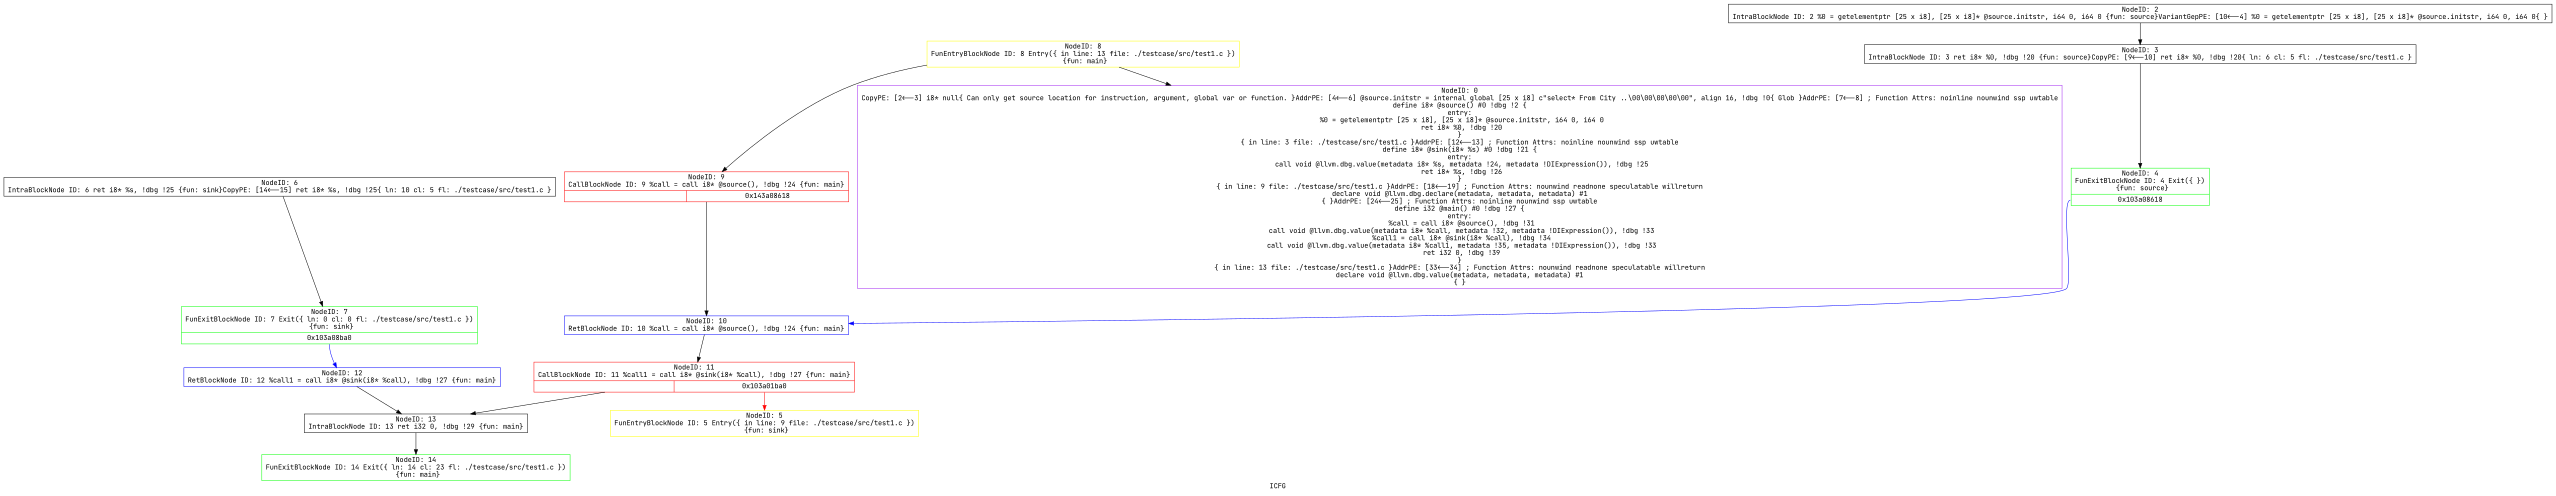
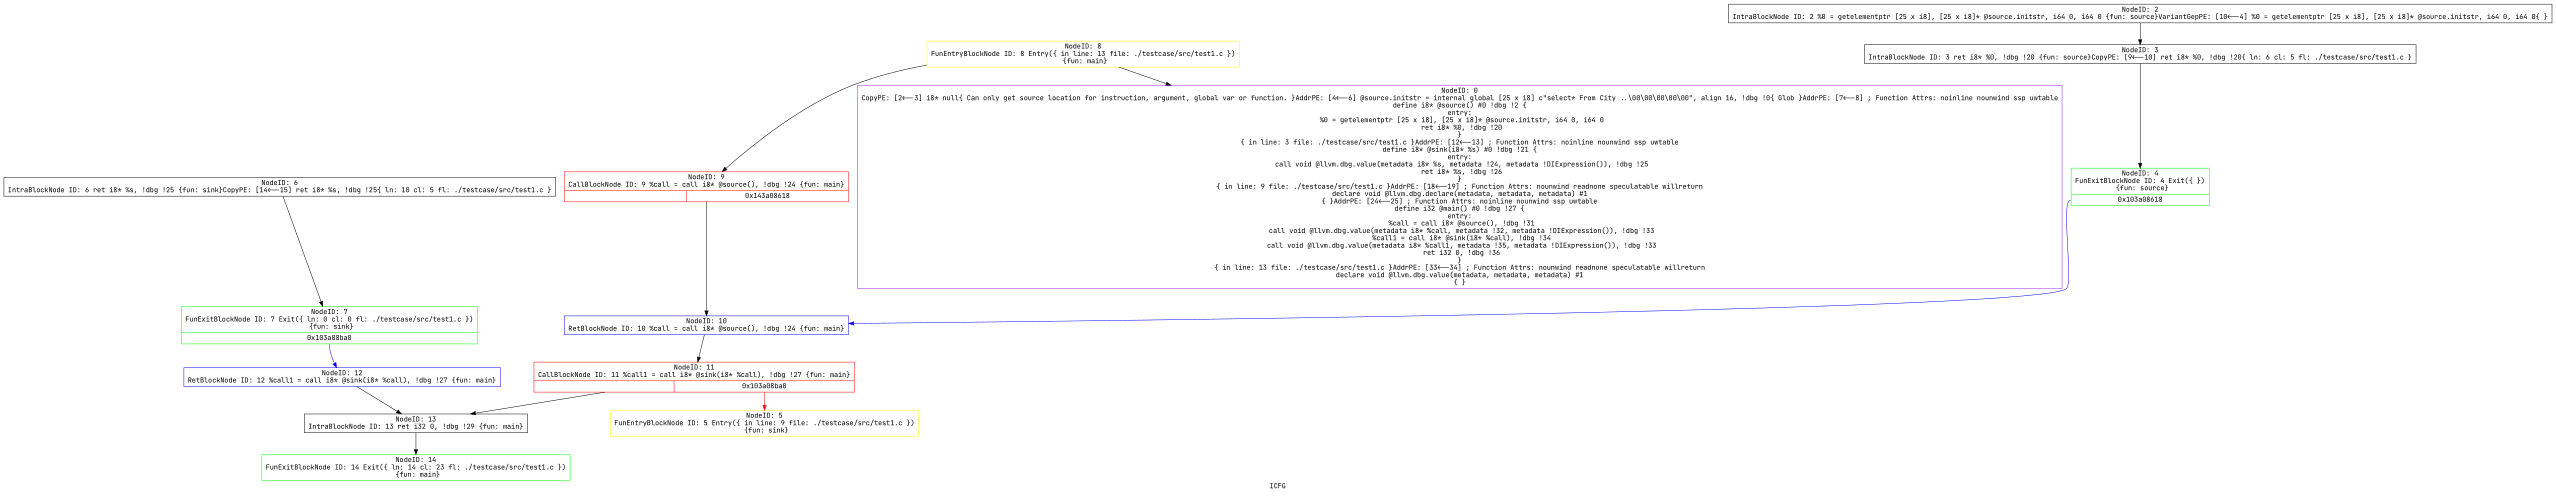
(1460, 253) -> (1460, 253)
(764, 386) -> (764, 386)
